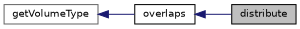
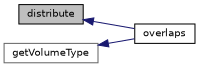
(218, 14) -> (114, 25)
